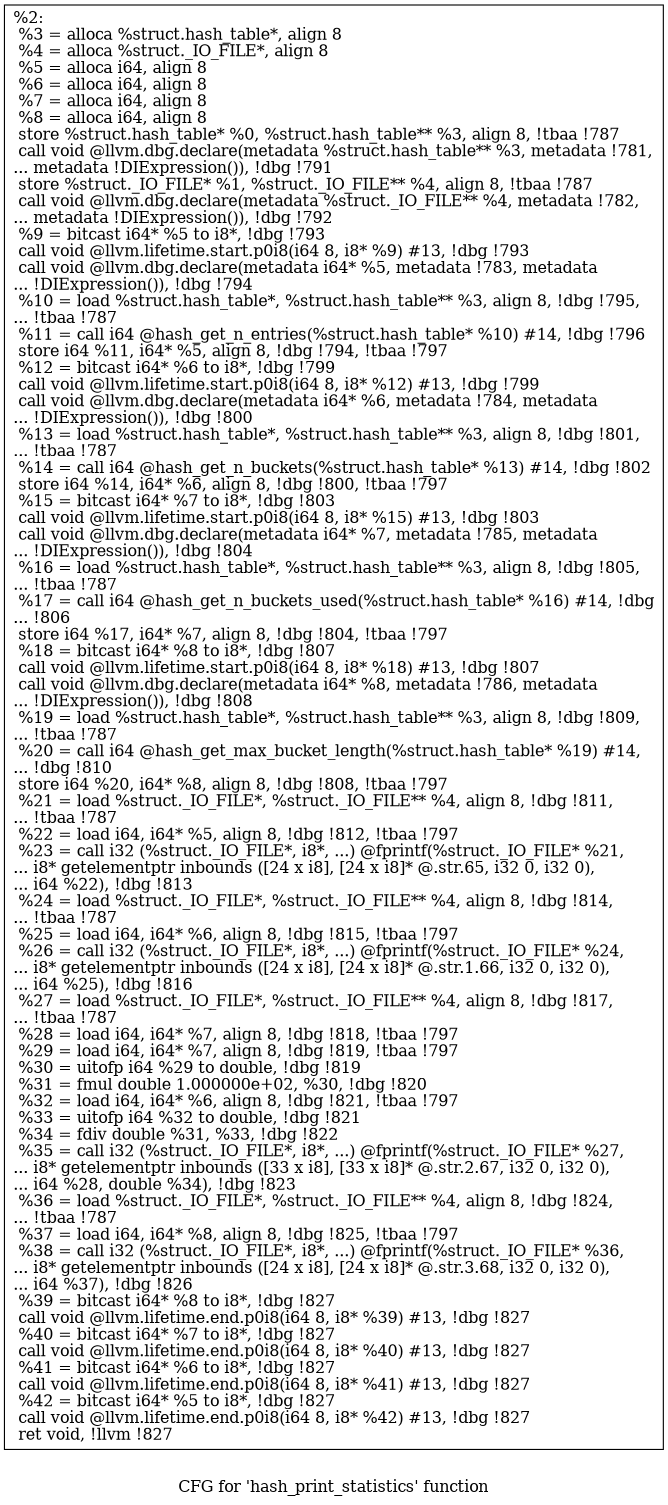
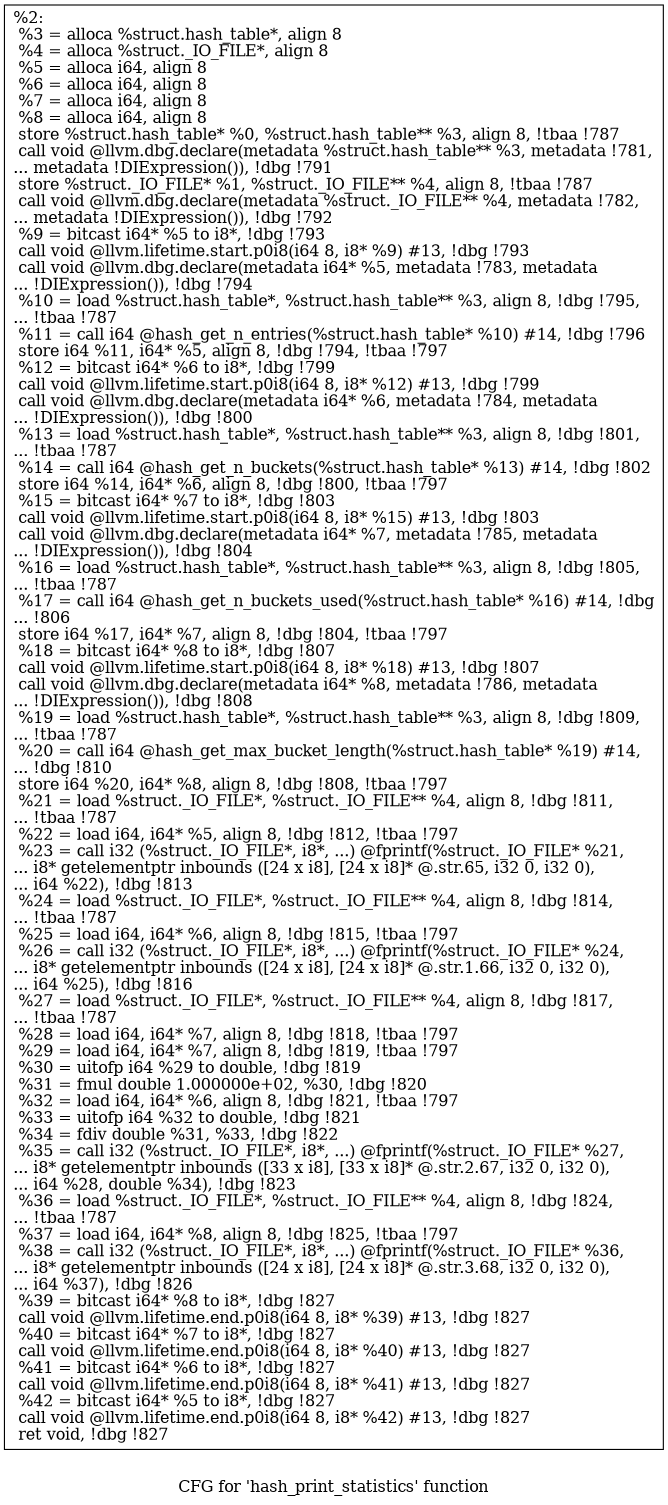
(93, 1435) -> (91, 1435)
